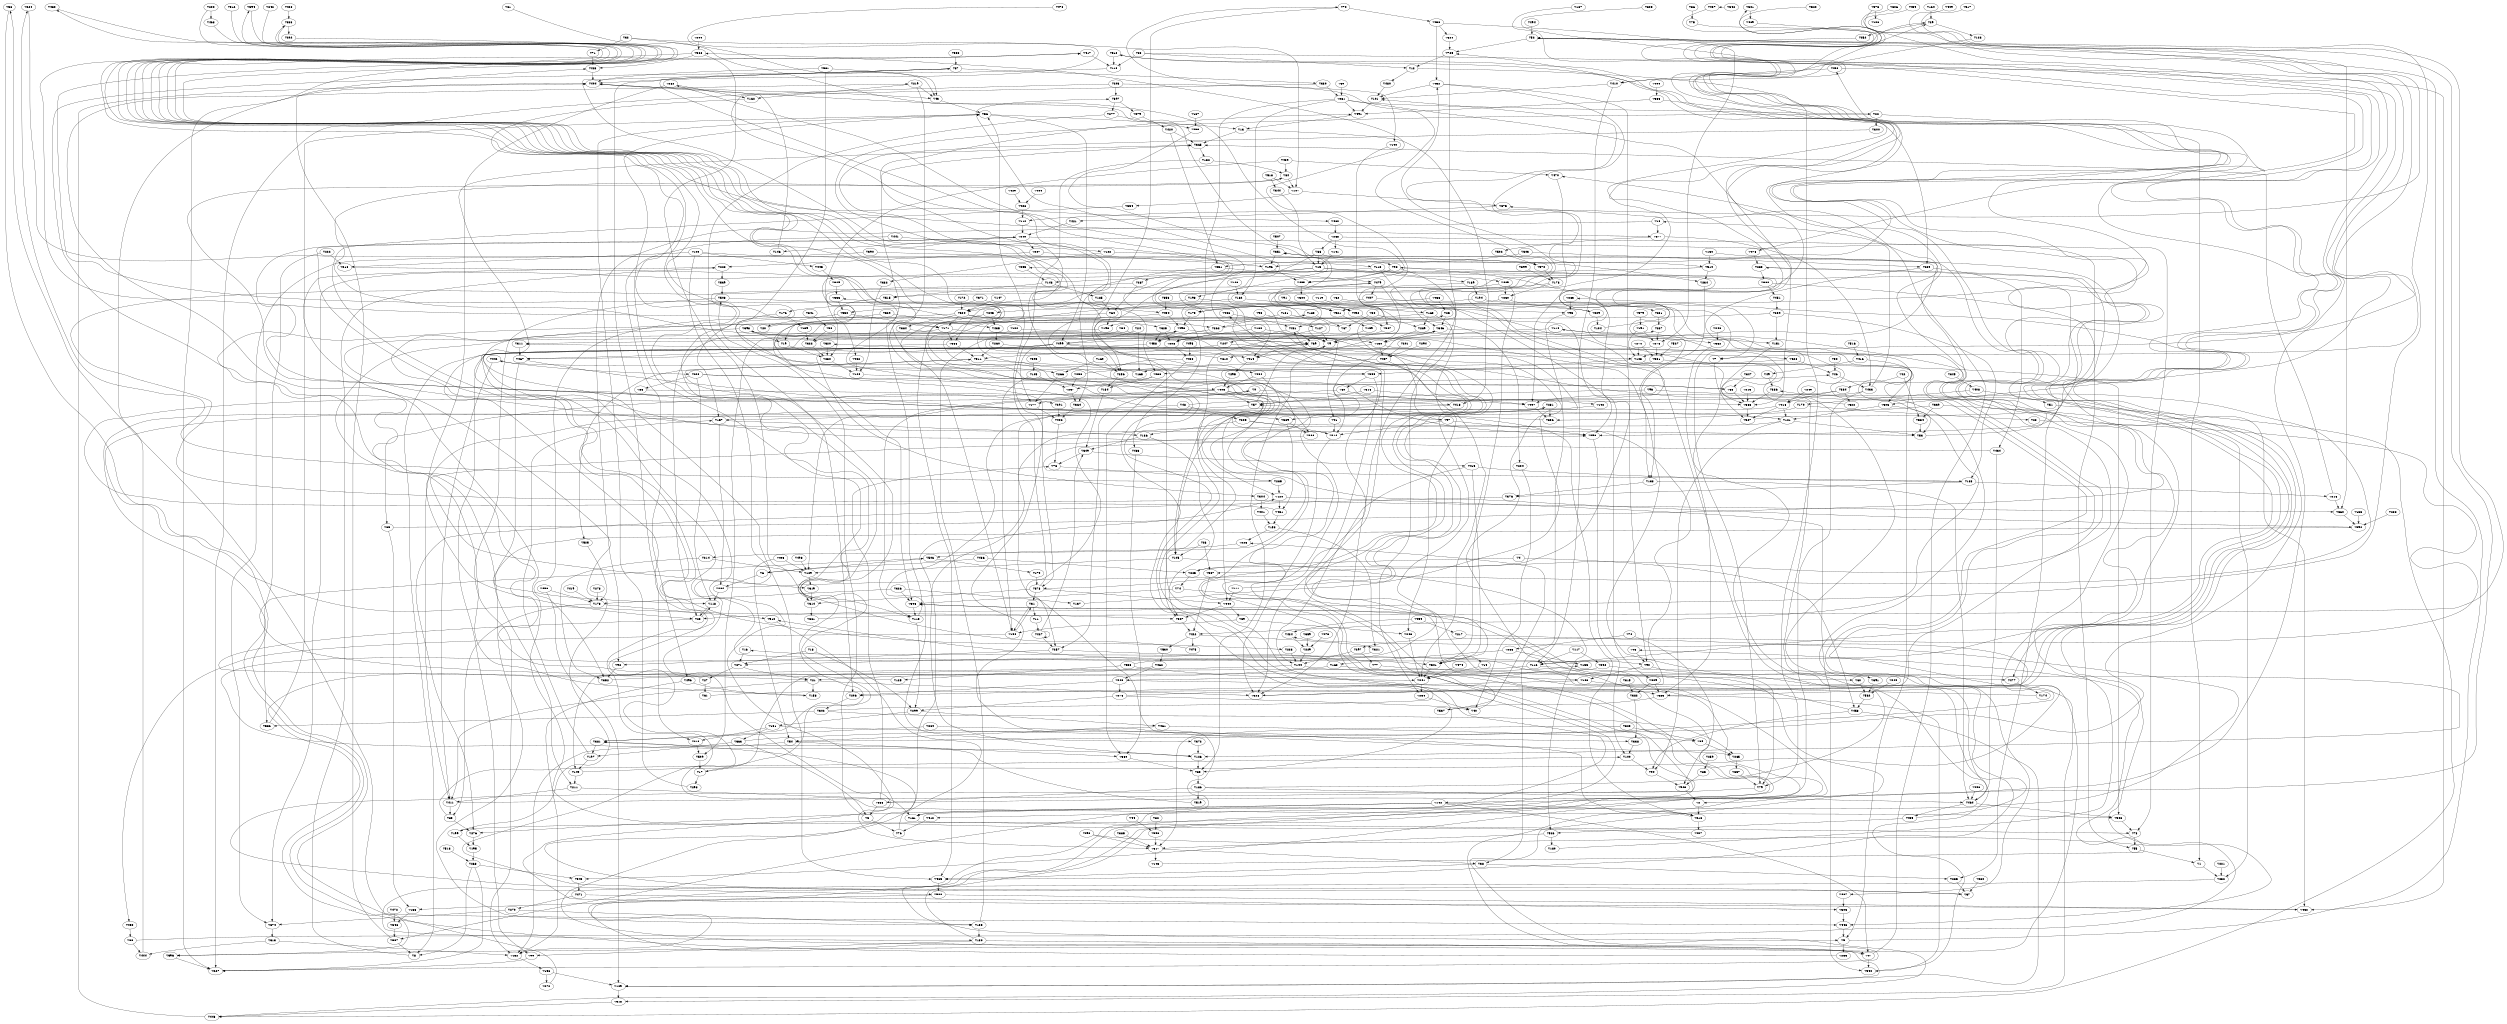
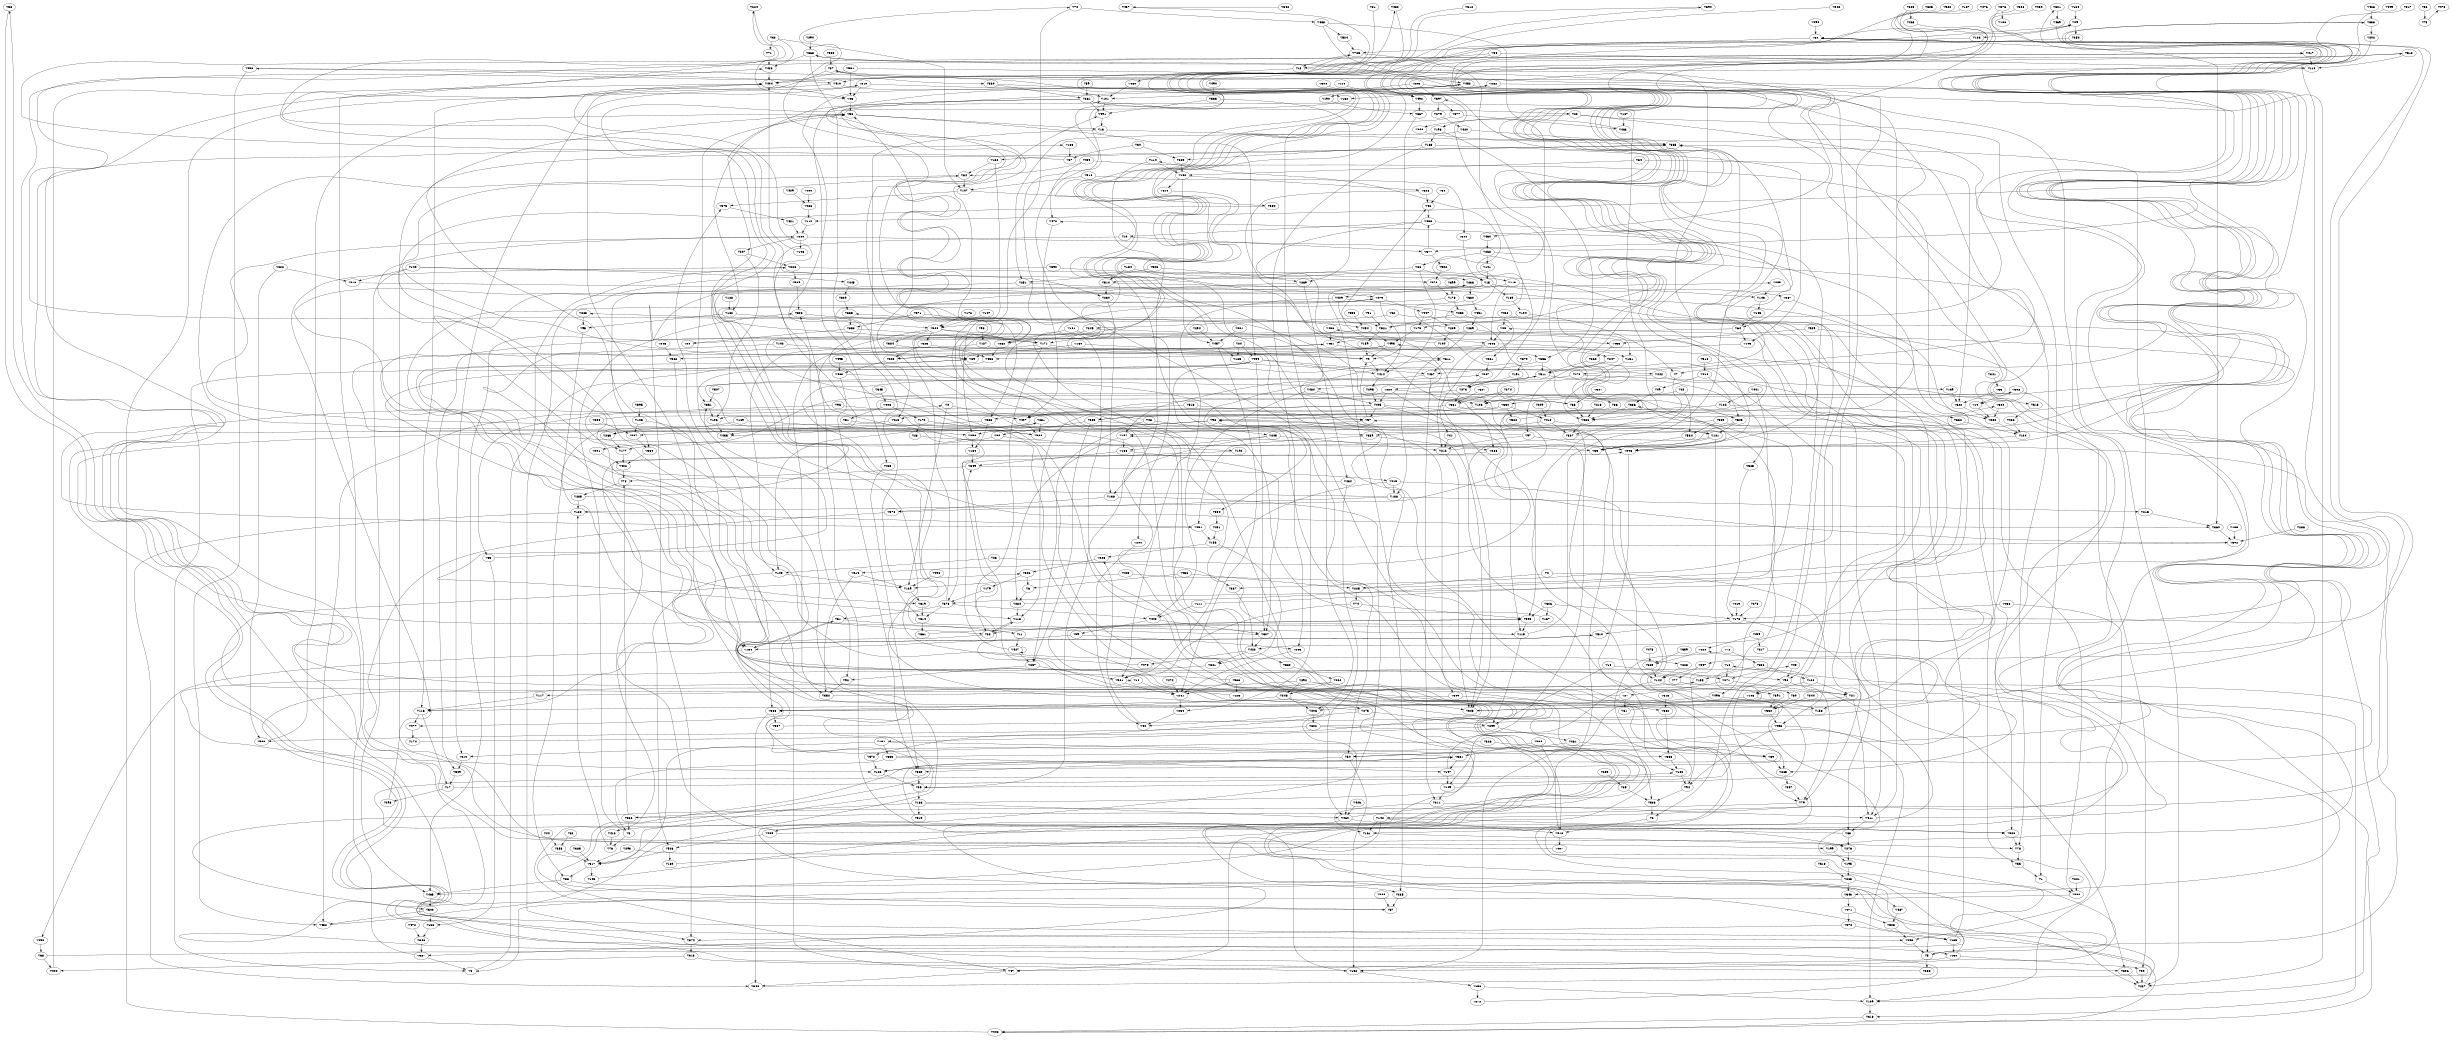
(1755, 259) -> (1115, 272)
(1301, 289) -> (702, 225)
(973, 290) -> none
(487, 530) -> (942, 830)
(1589, 657) -> (1072, 688)
